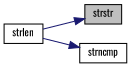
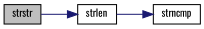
(59, 25) -> (54, 14)
